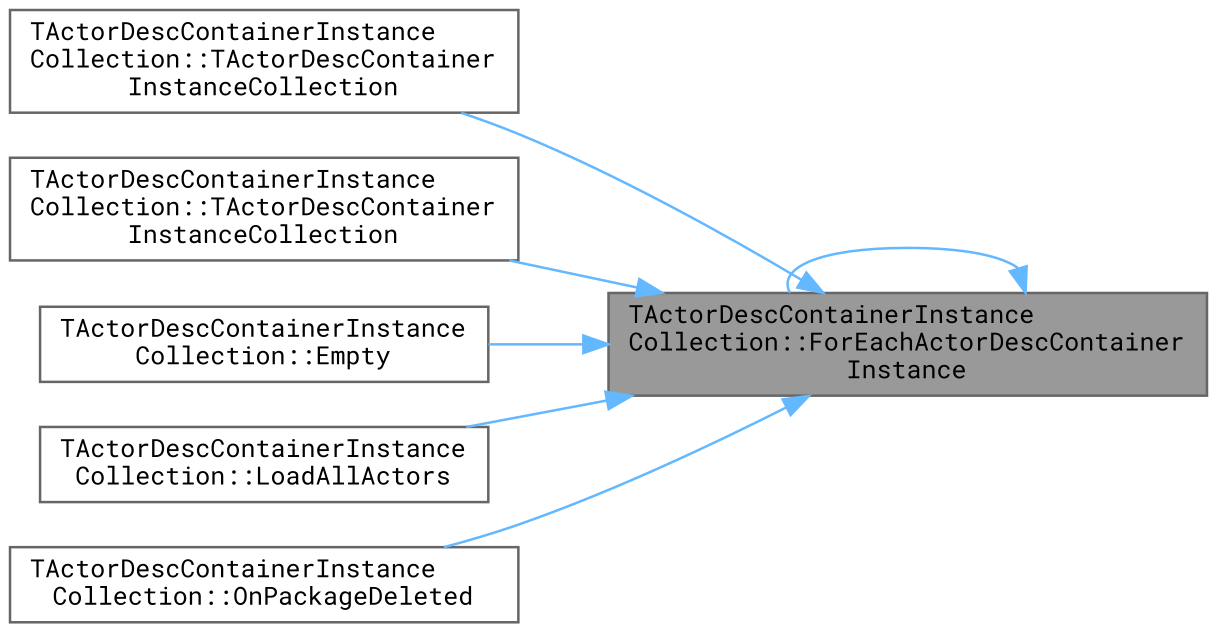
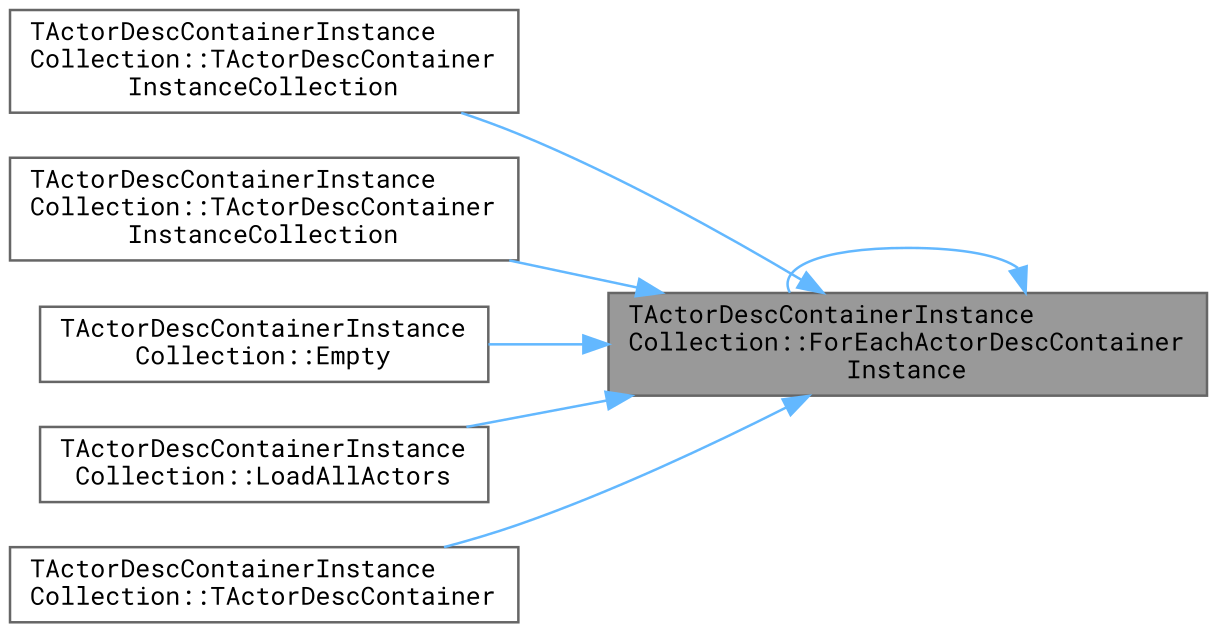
(264, 585) -> (264, 585)
